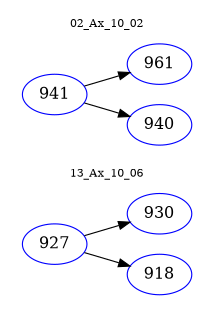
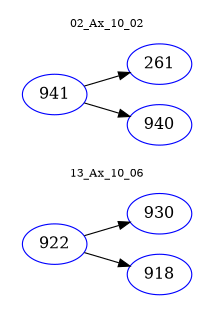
(160, 64) -> (160, 64)
(55, 244) -> (55, 244)
